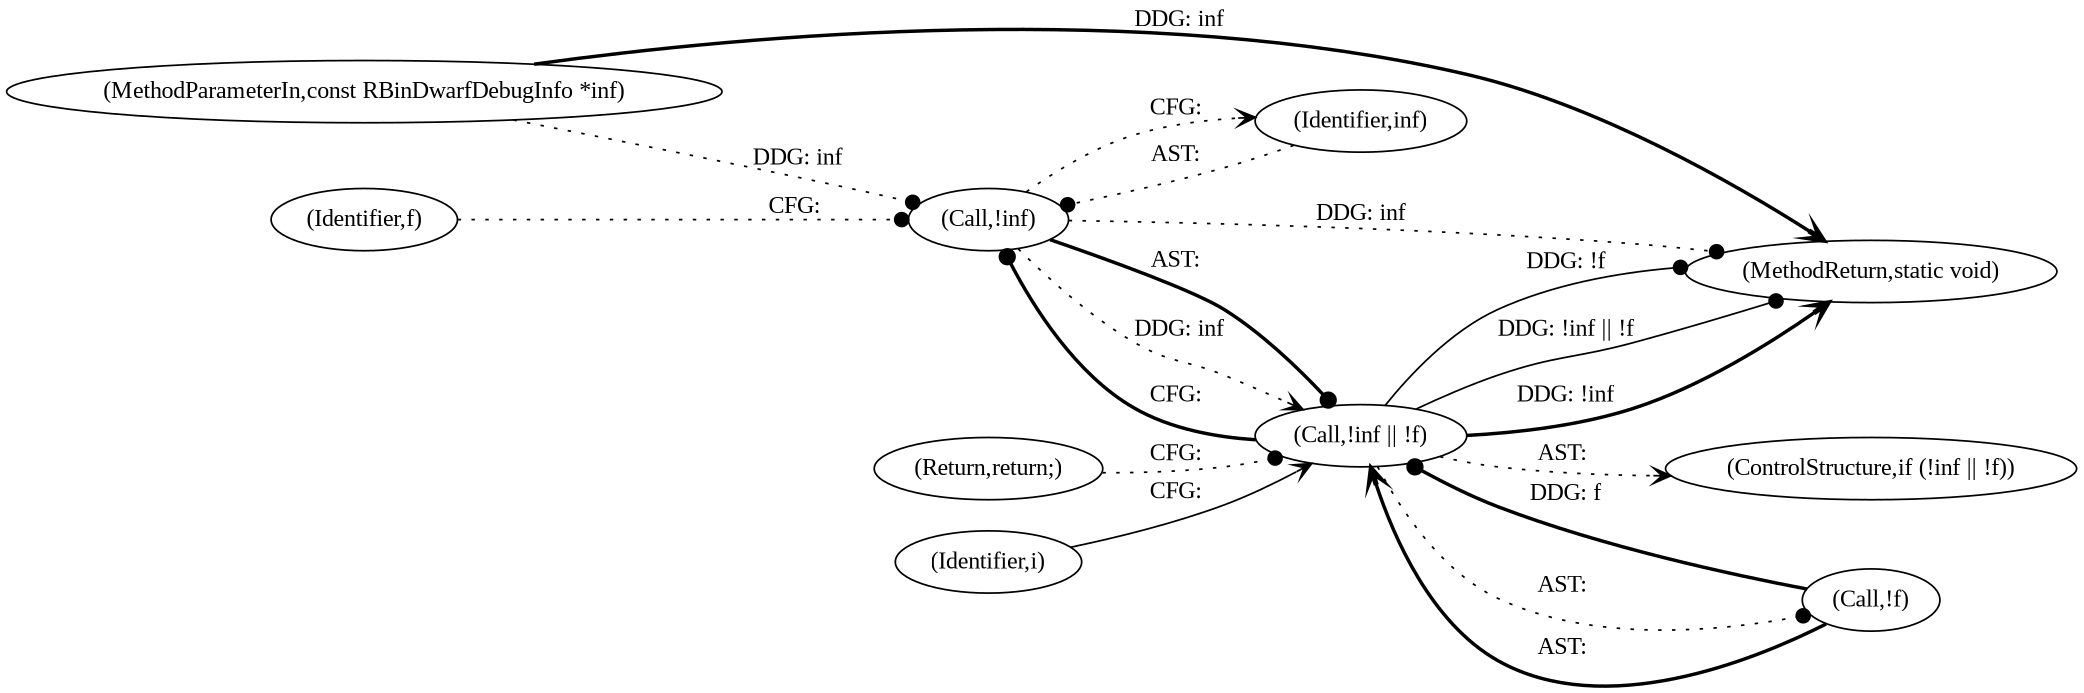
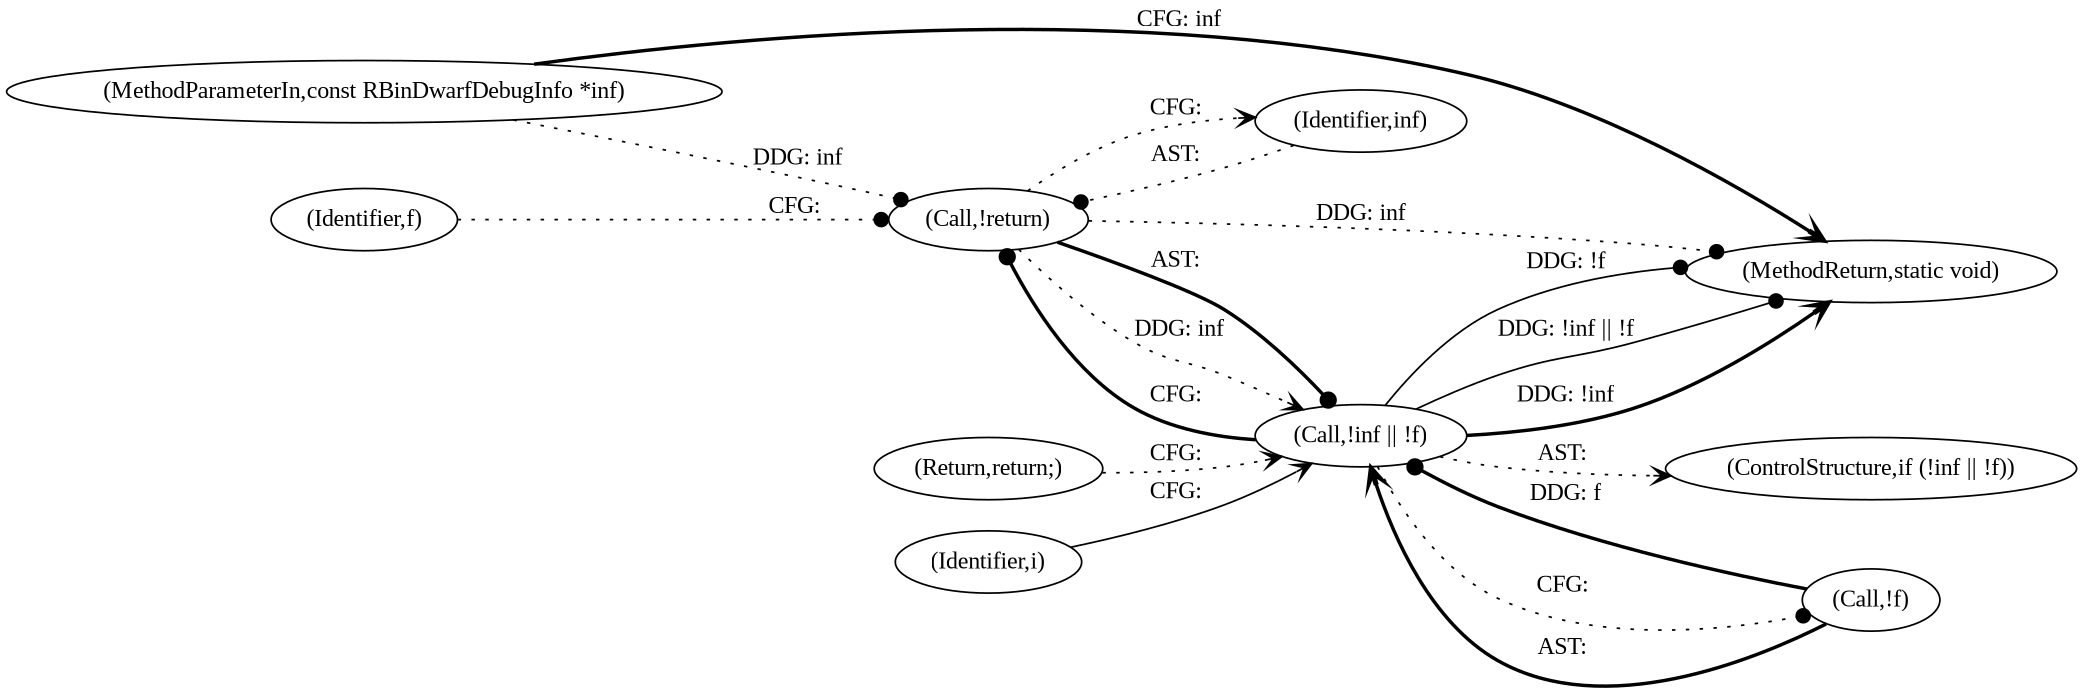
(1179, 20) -> (1179, 20)
(988, 220) -> (988, 220)
(1186, 470) -> (1184, 470)
(1566, 585) -> (1566, 585)
